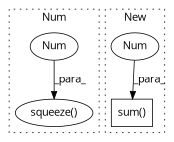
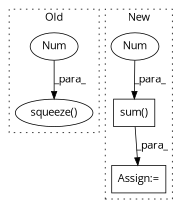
(54, 18) -> (54, 18)
none -> (139, 179)
